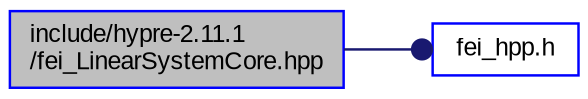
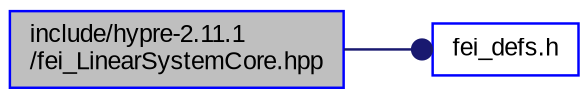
(506, 49) -> (506, 49)
